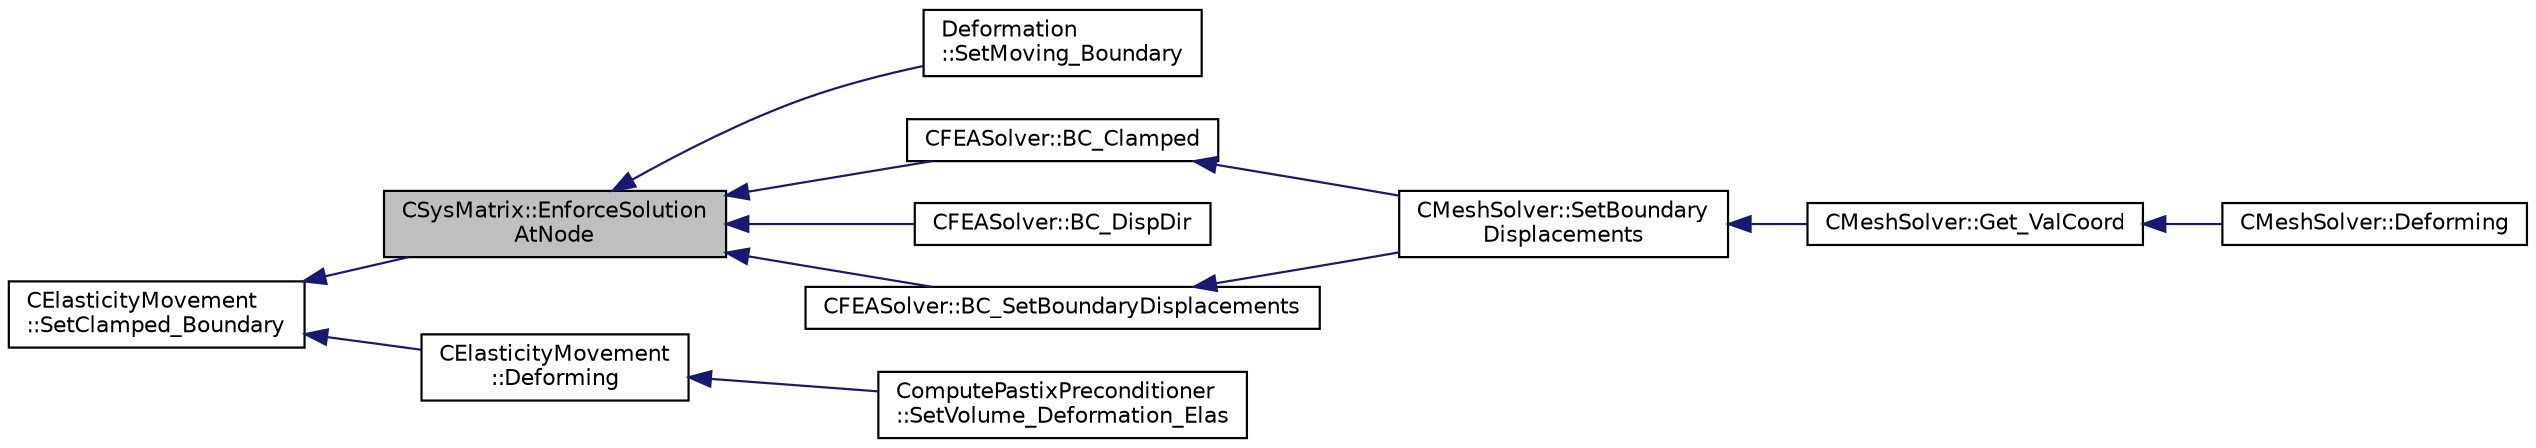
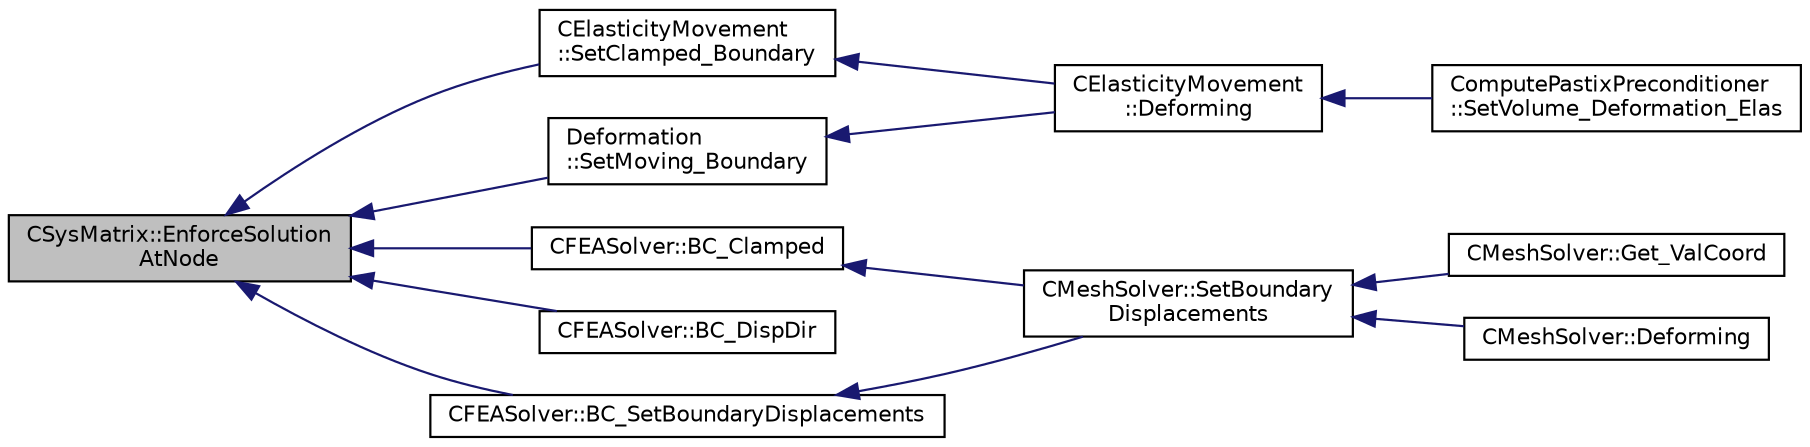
none -> (952, 123)
(2194, 224) -> (1420, 323)
(367, 267) -> (384, 117)
